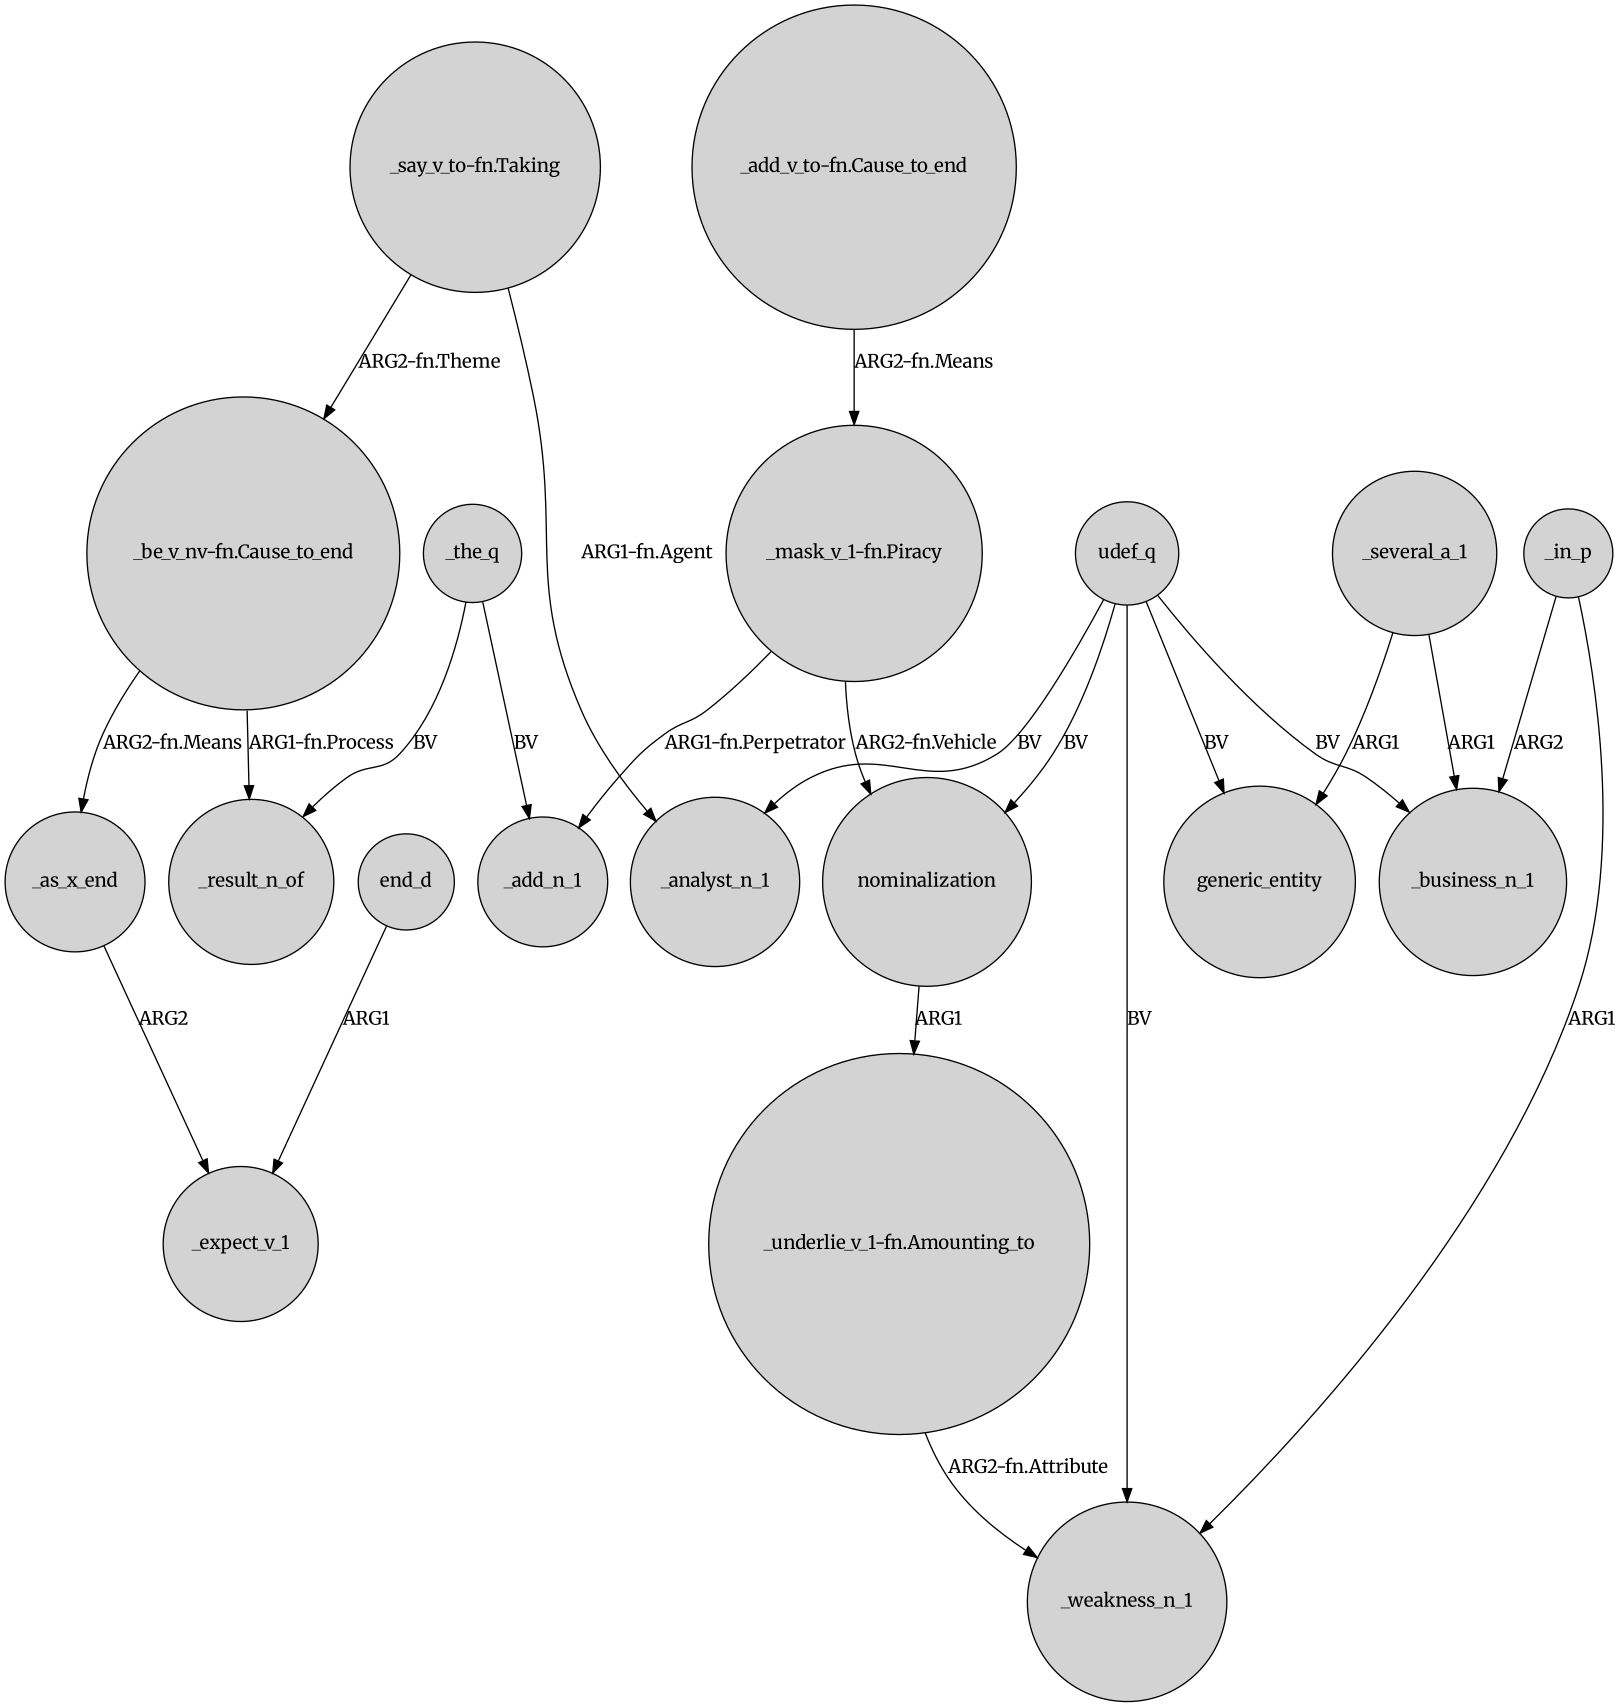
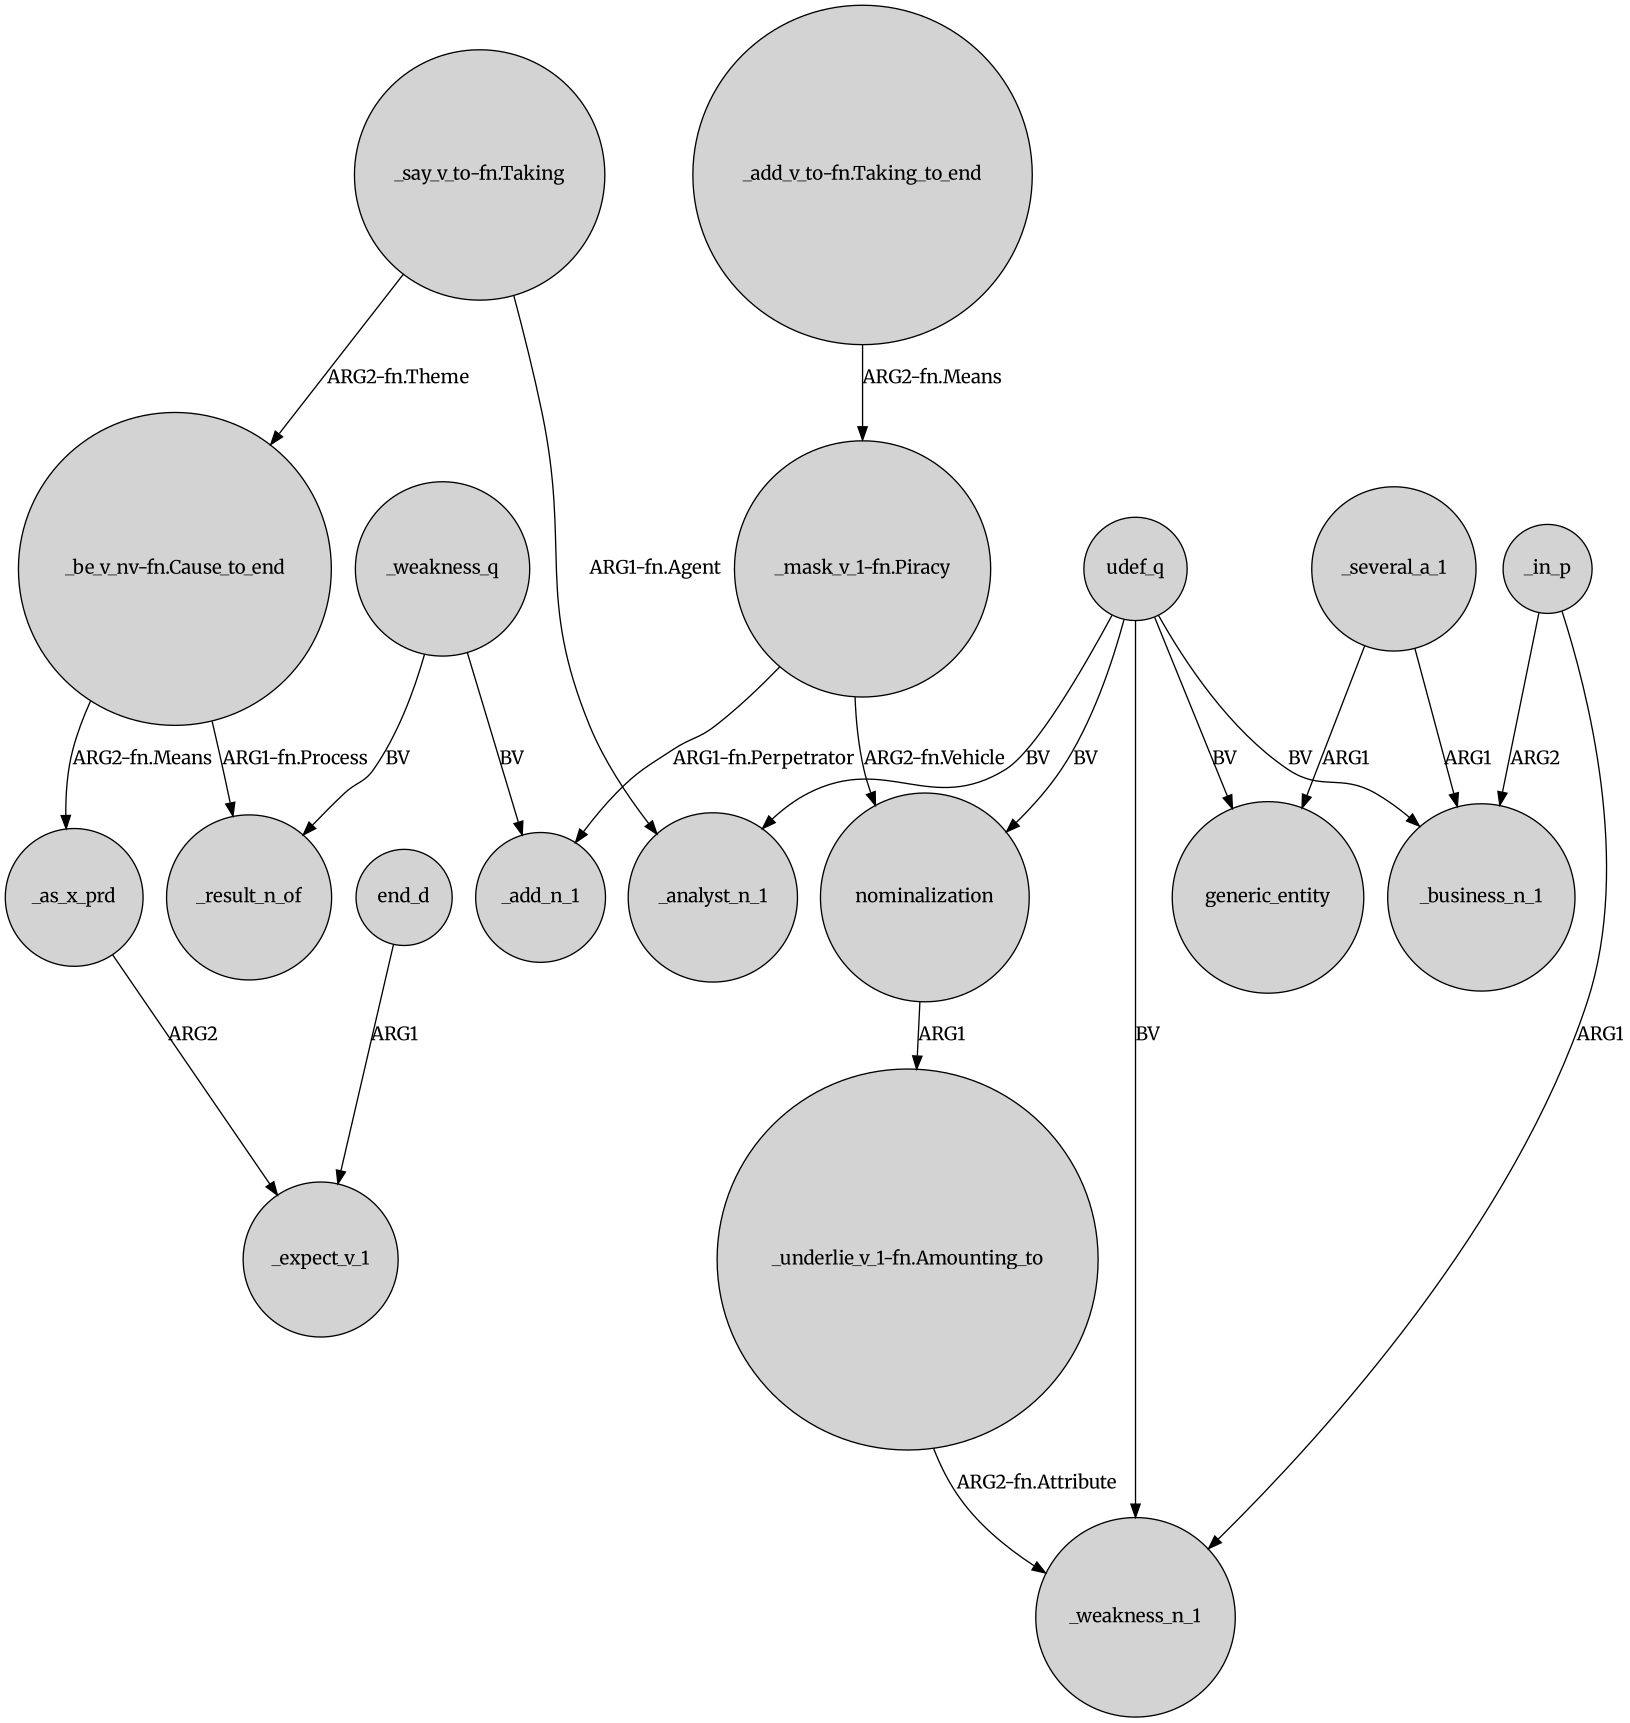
(854, 167) -> (863, 175)
(473, 553) -> (443, 569)
(75, 882) -> (74, 897)
